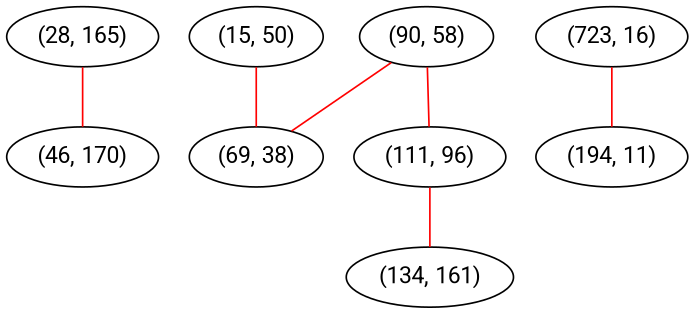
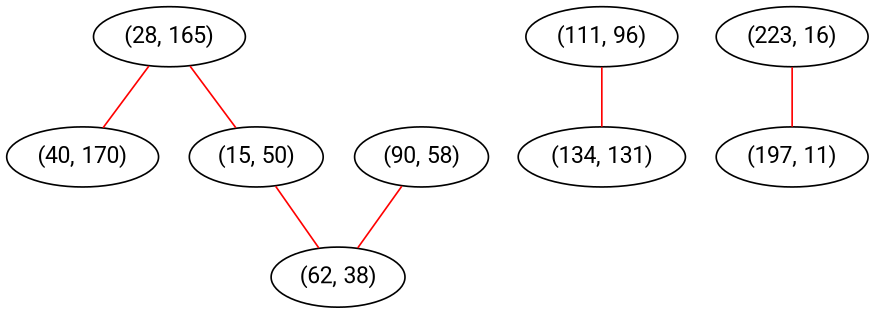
(612, 37) -> (792, 37)
none -> (213, 97)
(428, 97) -> none
(83, 157) -> (83, 157)
(256, 157) -> (338, 277)
(612, 157) -> (792, 157)
(430, 277) -> (602, 157)
